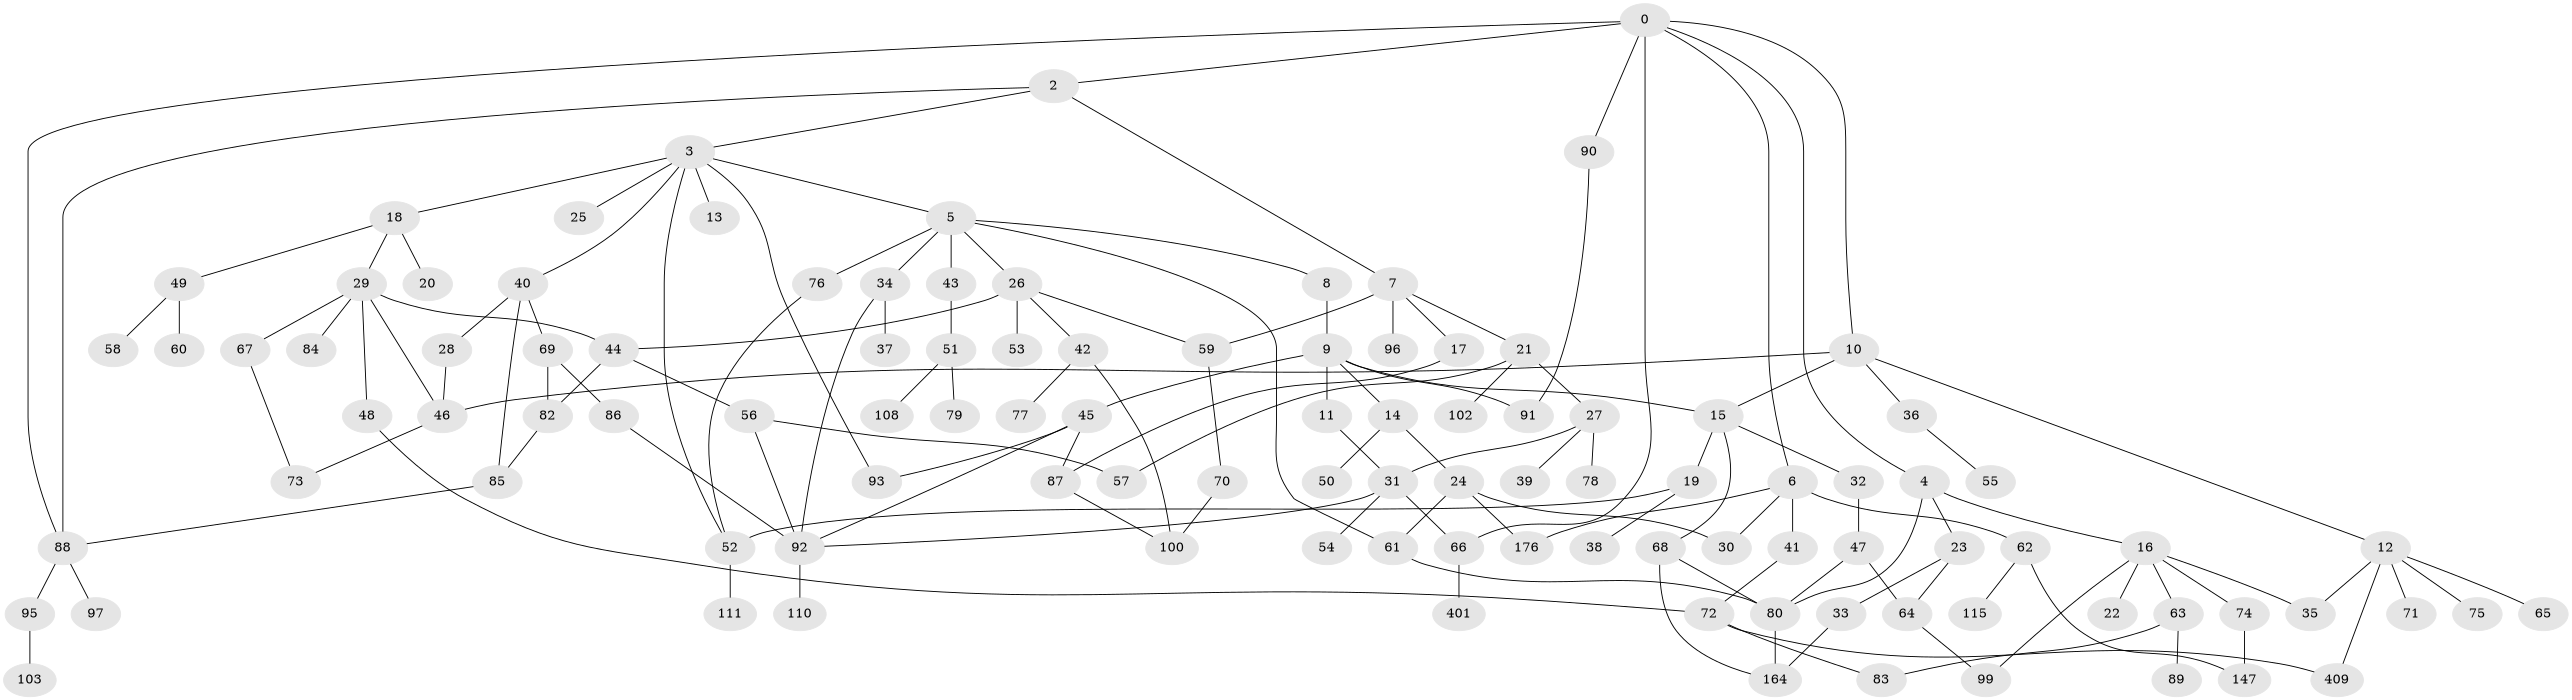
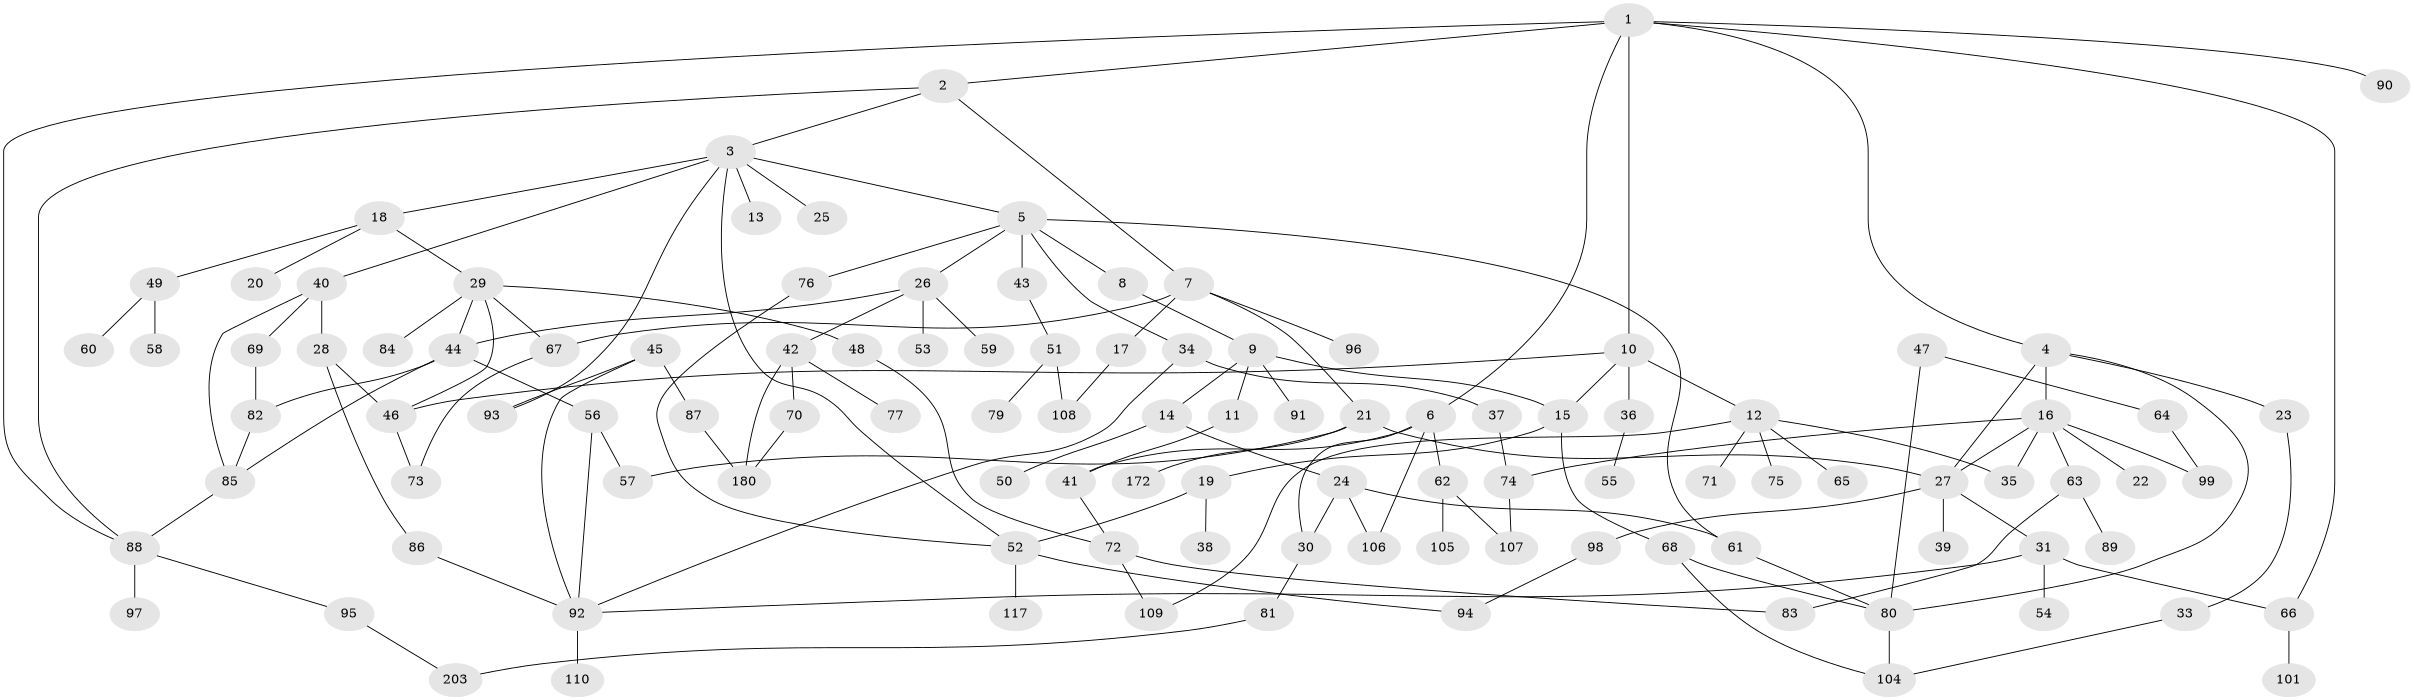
(1645, 20) -> (1629, 20)
(1578, 288) -> none
(1302, 321) -> (875, 326)
(1204, 377) -> none
(577, 379) -> (361, 453)
(1250, 394) -> (1093, 383)
none -> (1997, 413)
none -> (334, 414)
(1215, 416) -> (793, 380)
(1461, 416) -> (1138, 482)
(1356, 445) -> (1152, 449)
none -> (1502, 447)
none -> (1995, 449)
(1591, 482) -> (1596, 548)
(1859, 482) -> none
(1172, 548) -> (744, 482)
(1527, 548) -> (1374, 548)
(1933, 581) -> none
(730, 614) -> (1016, 614)
none -> (1269, 614)
(1459, 614) -> (2289, 680)
none -> (1466, 614)
(1975, 614) -> (1443, 548)
(30, 680) -> (456, 680)
(1775, 680) -> (1889, 680)
(2245, 680) -> (1512, 548)
(2337, 680) -> (1151, 614)
